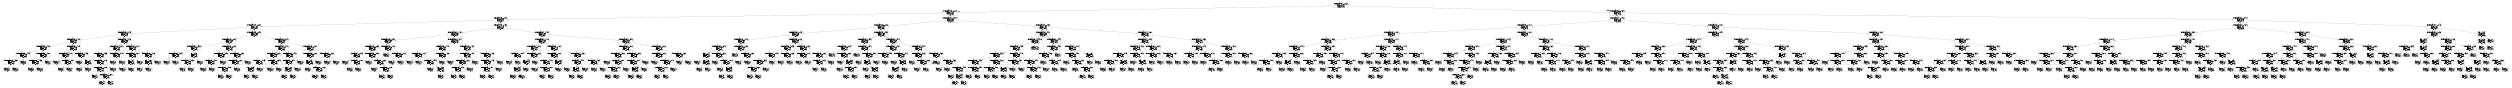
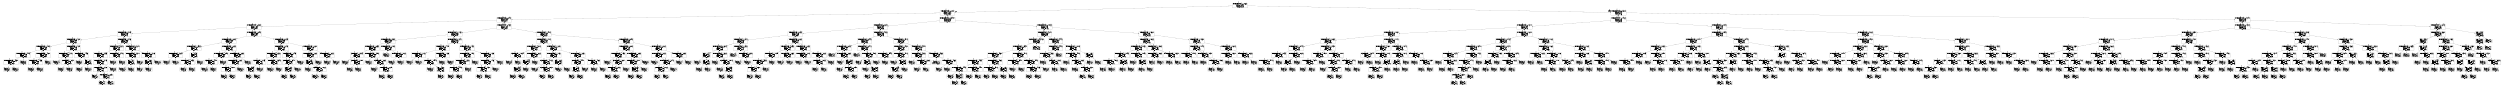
(679, 55) -> (679, 55)
(2478, 69) -> none
